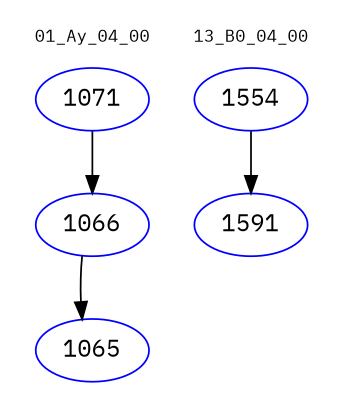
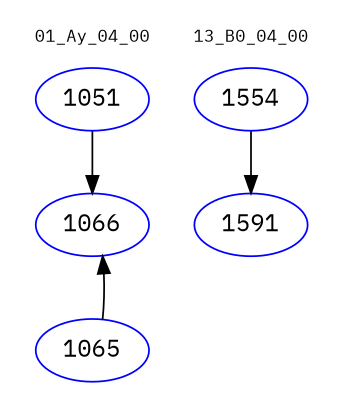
(92, 99) -> (92, 99)
(81, 279) -> (104, 297)
